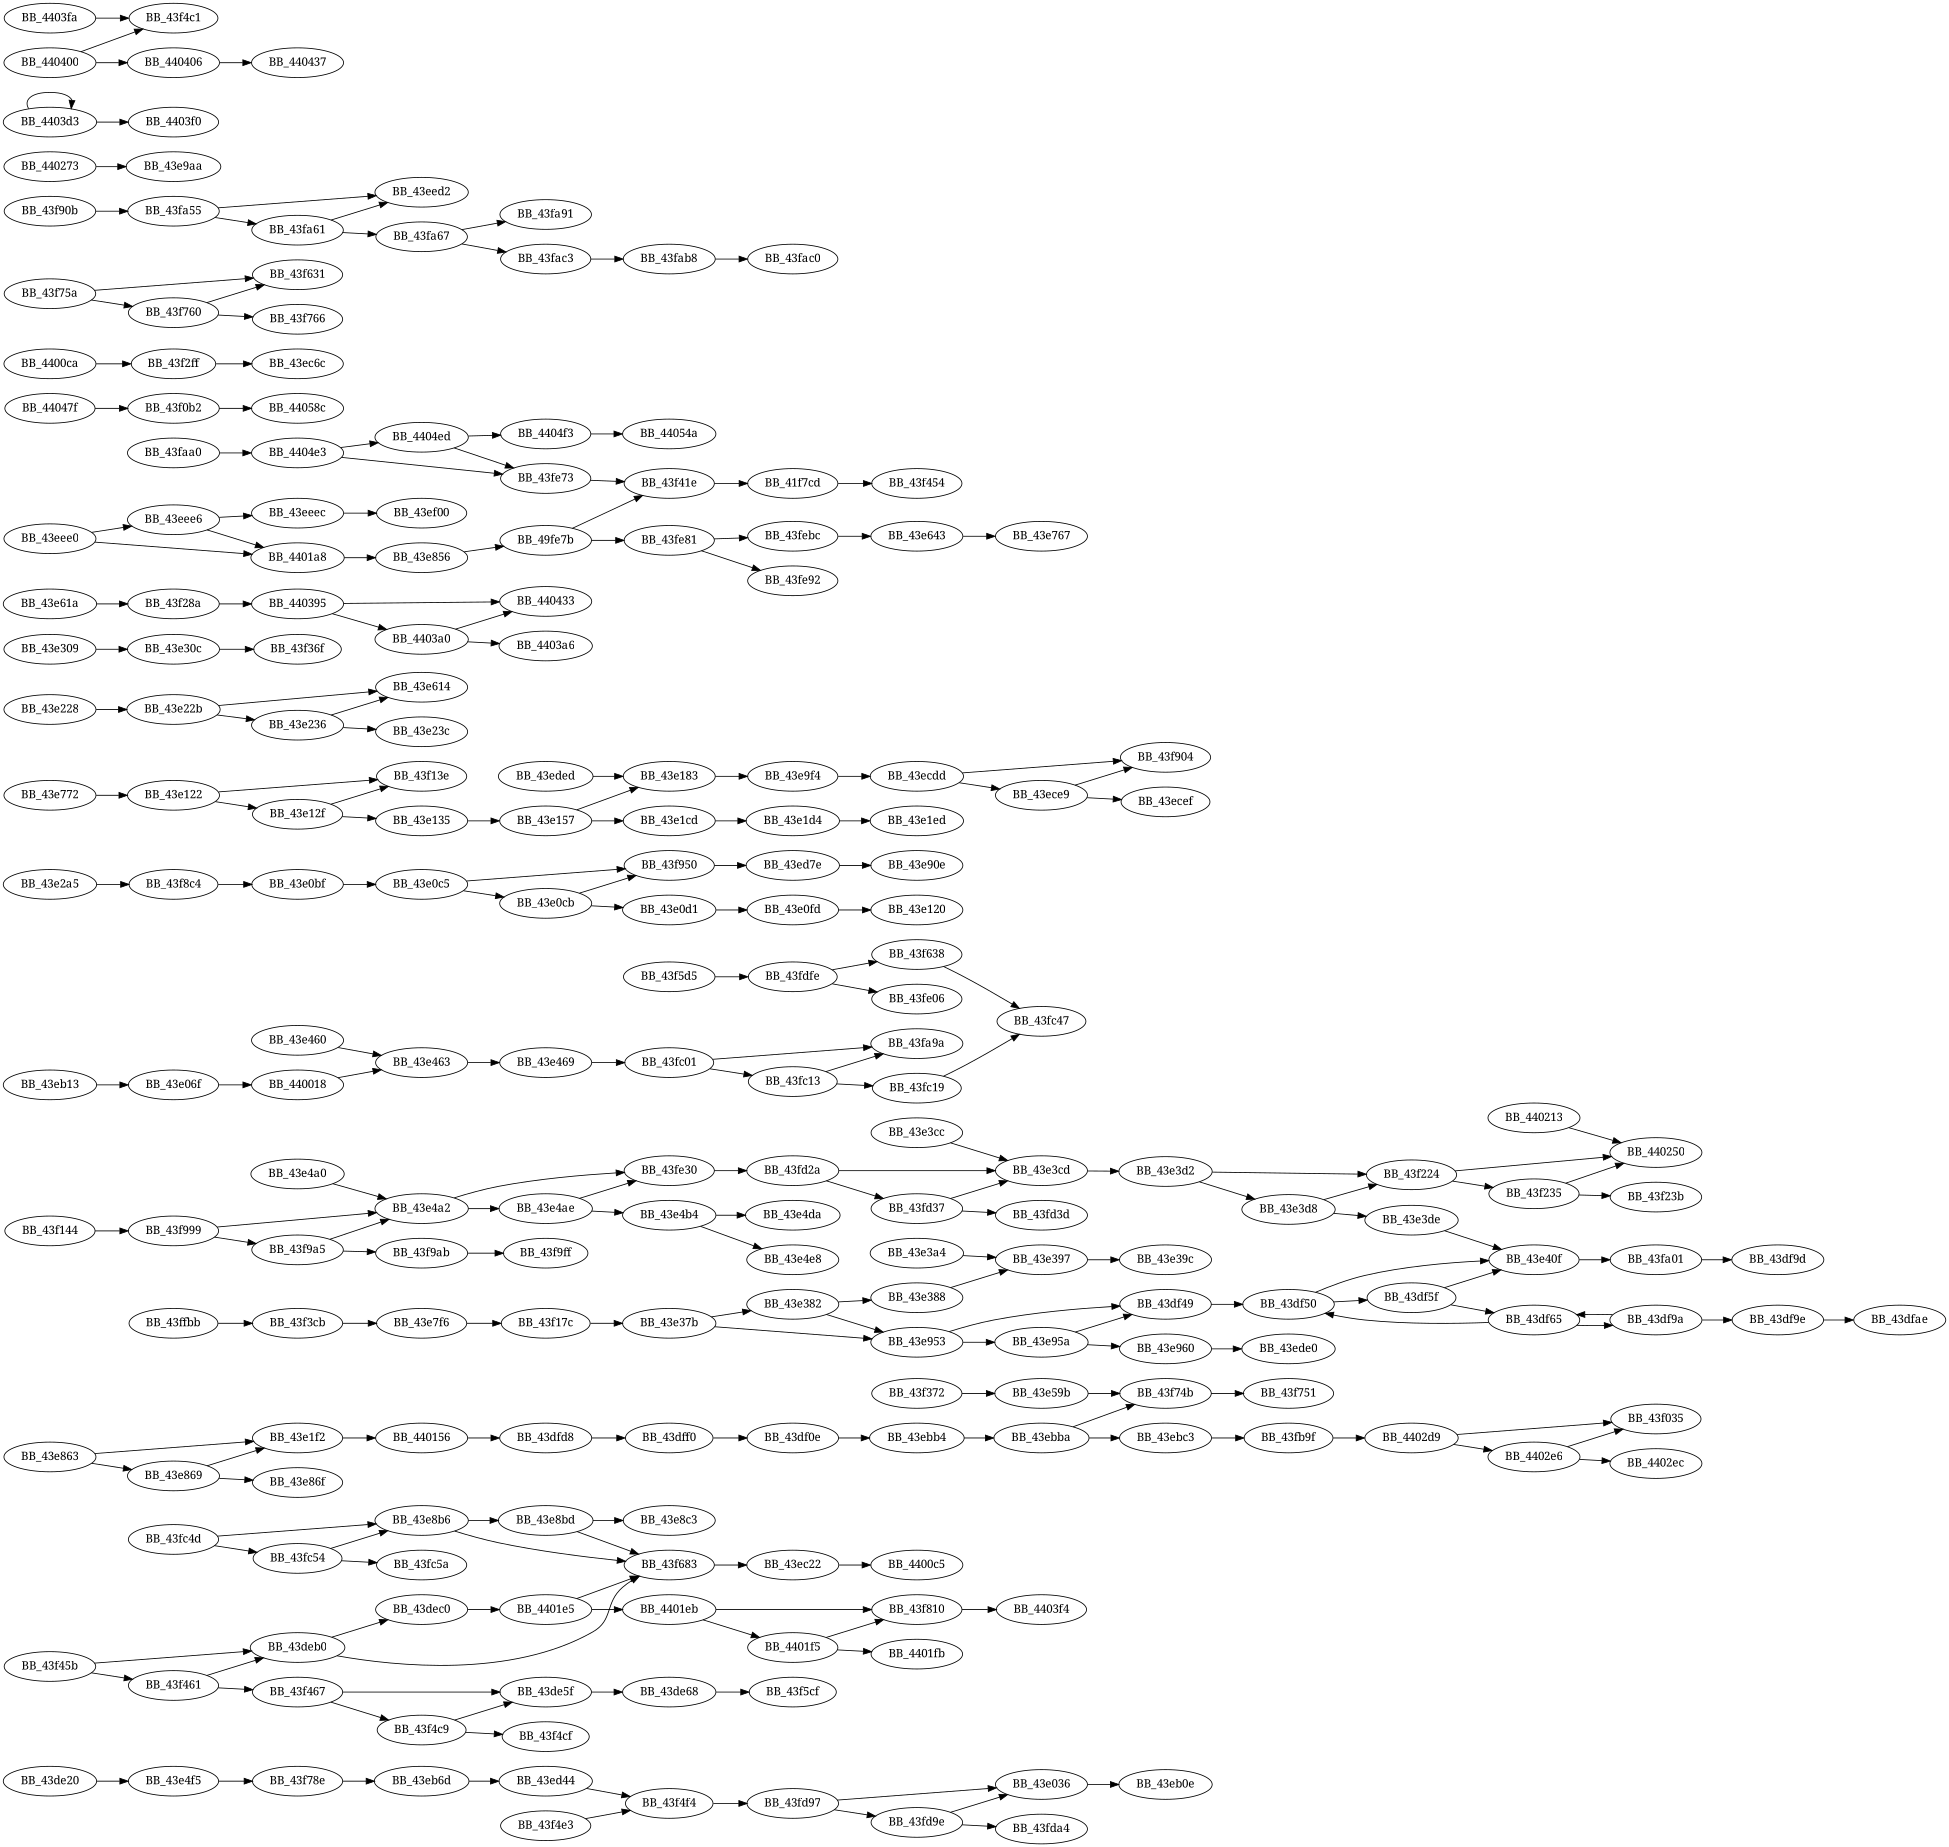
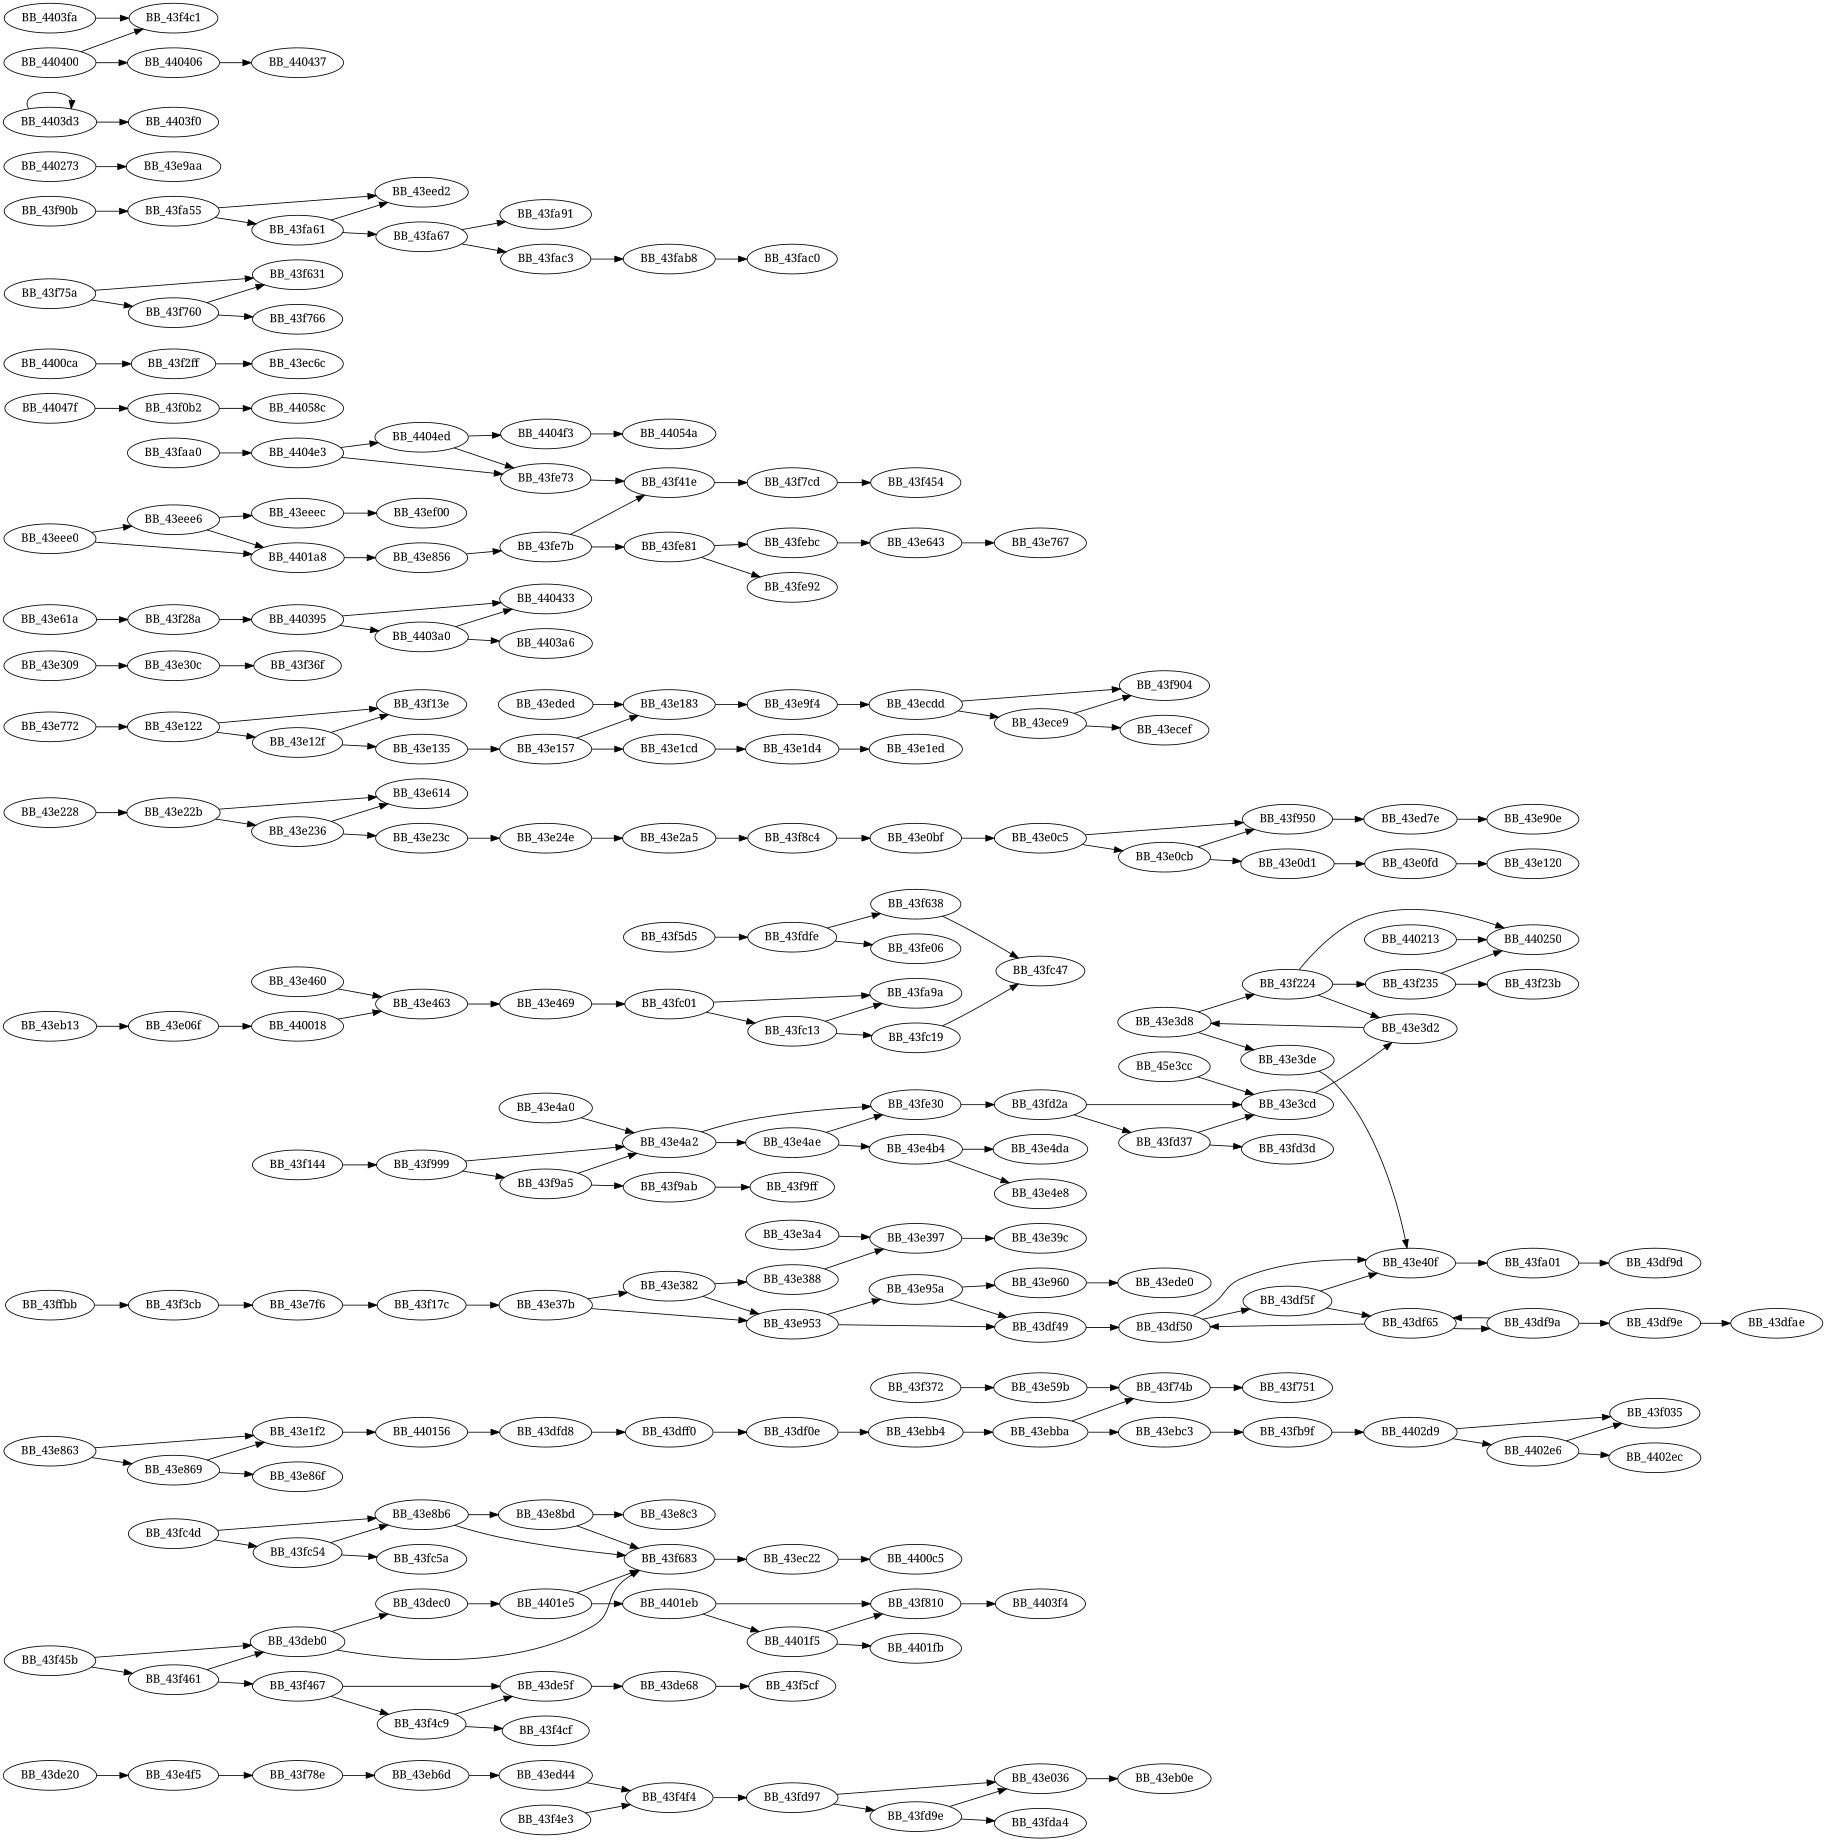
(793, 483) -> (792, 483)
(546, 540) -> (546, 547)
none -> (546, 838)
(917, 1133) -> (1164, 1067)
(1285, 1173) -> (1345, 1005)
